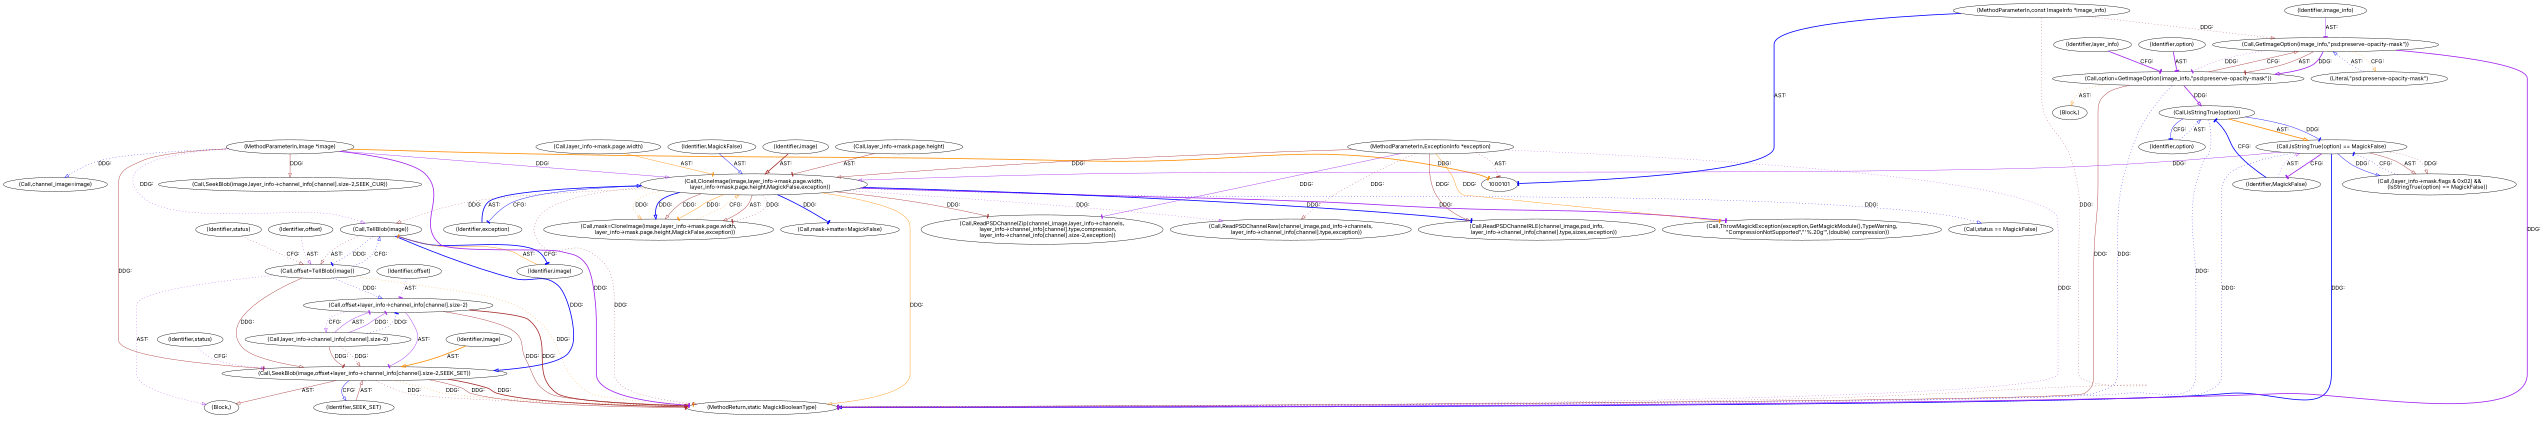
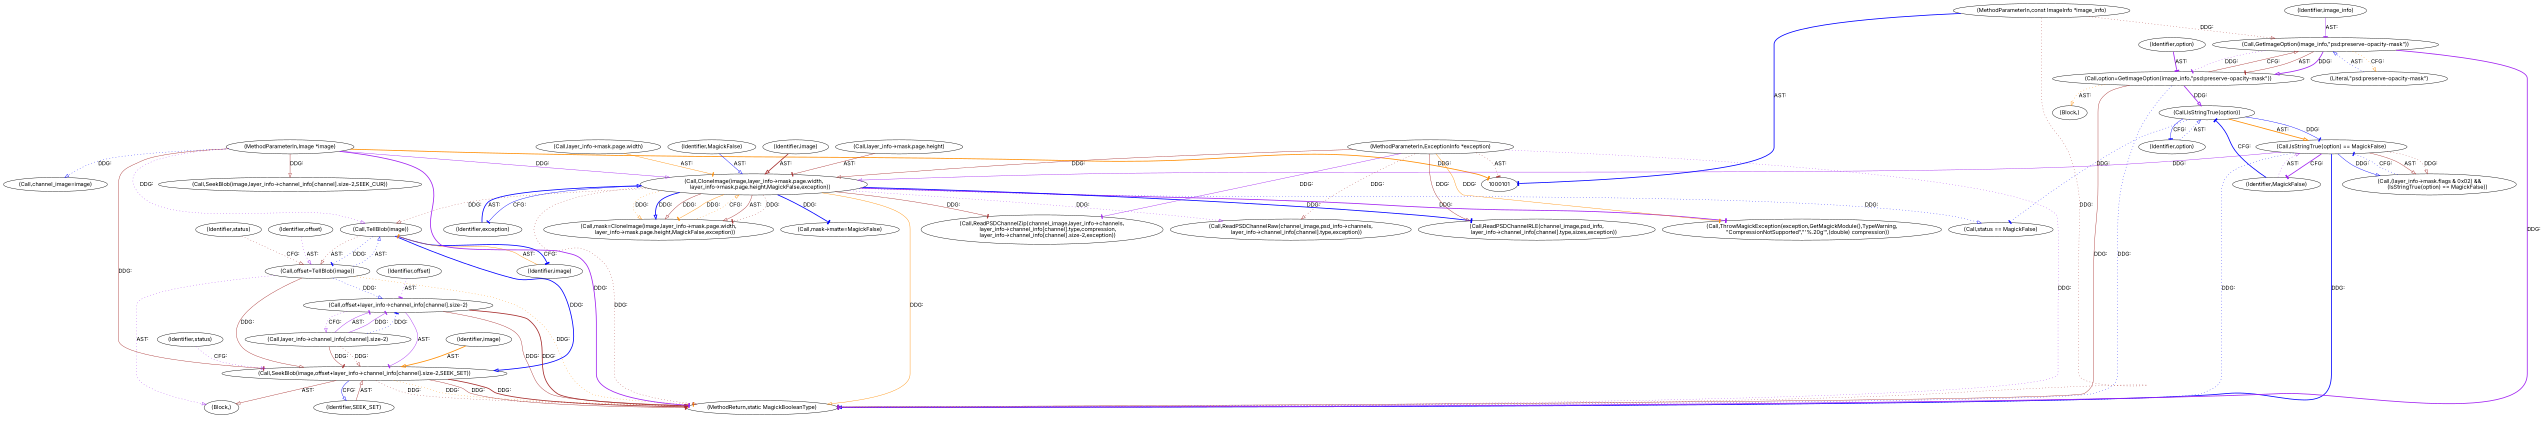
(2093, 45) -> none
(382, 254) -> (382, 254)
(1653, 402) -> (2105, 157)
